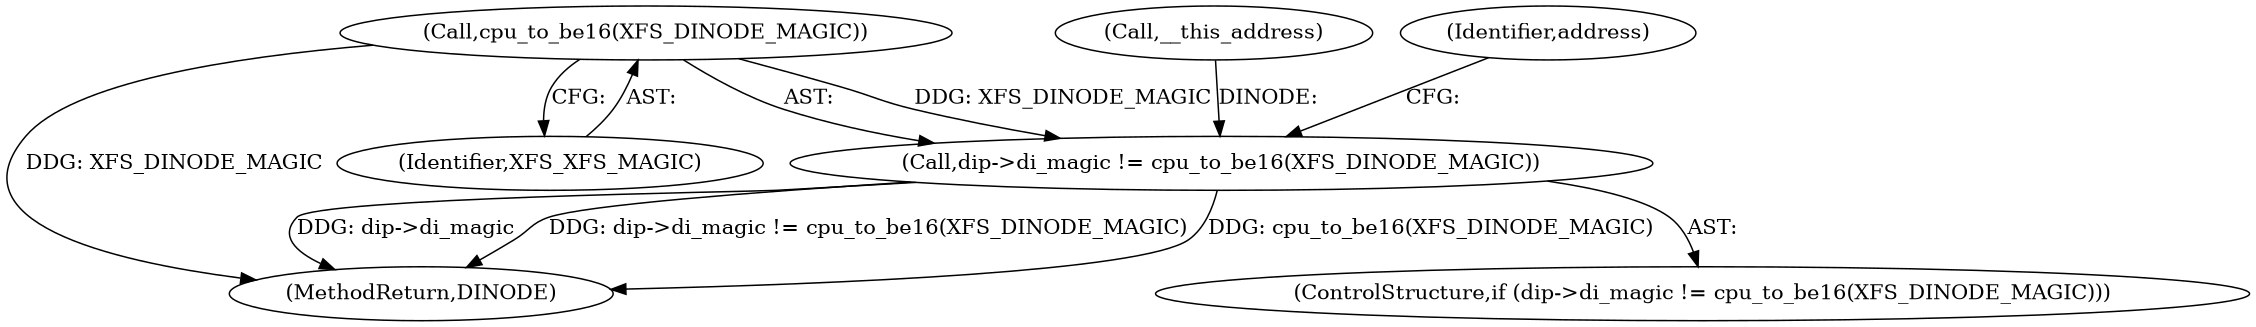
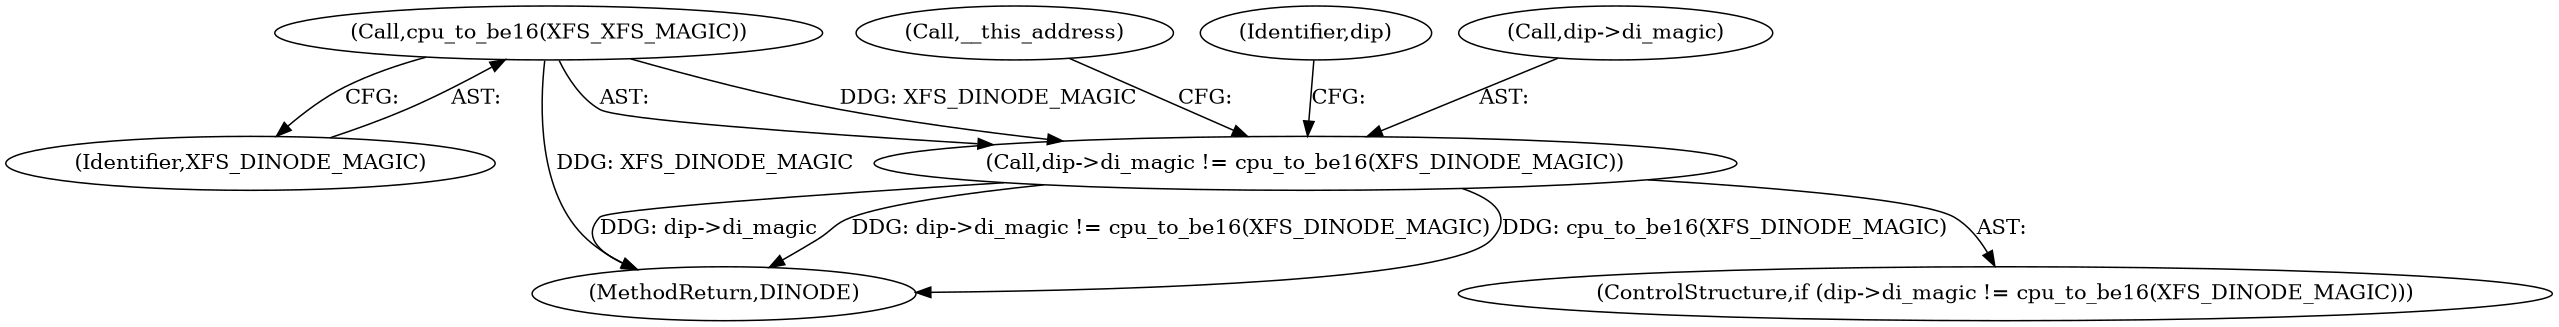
(646, 33) -> (549, 33)
(1548, 33) -> (1316, 33)
none -> (1616, 33)
(1272, 98) -> (1209, 98)
(550, 163) -> (250, 163)
